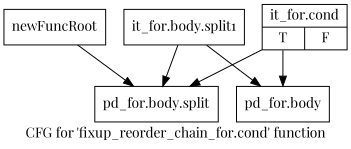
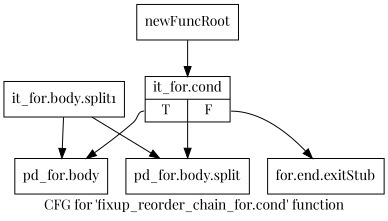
(101, 63) -> (188, 53)
none -> (326, 176)
